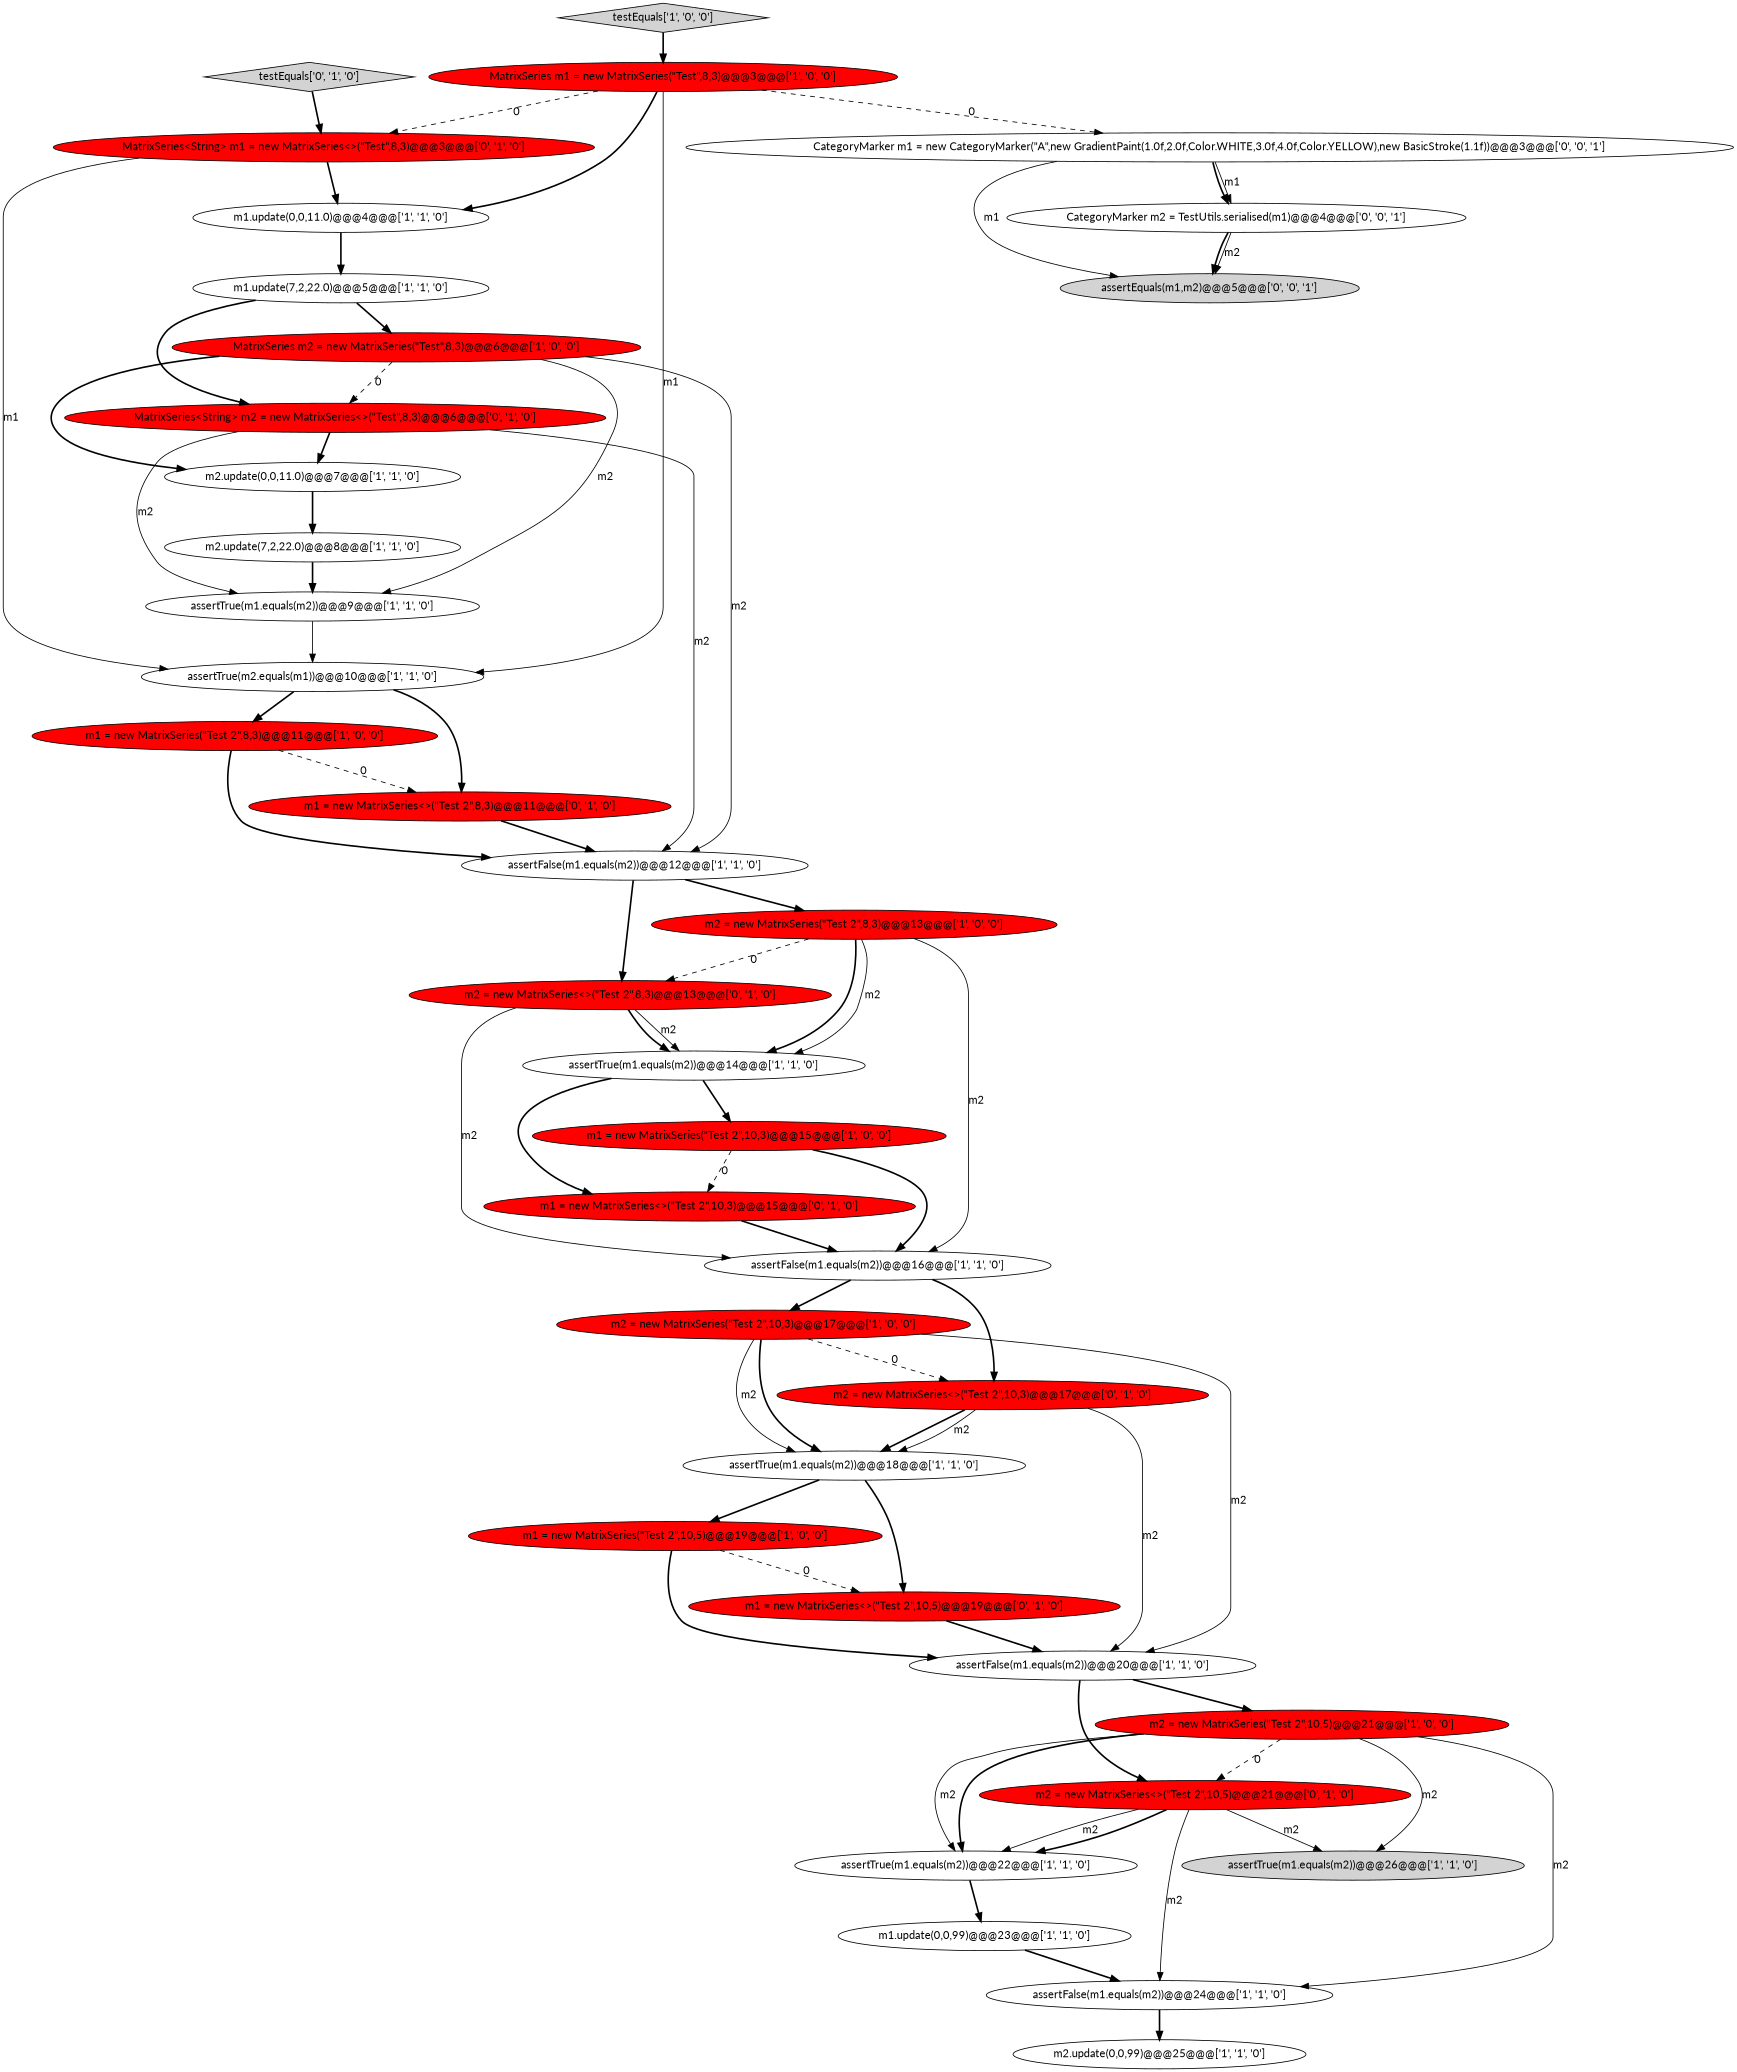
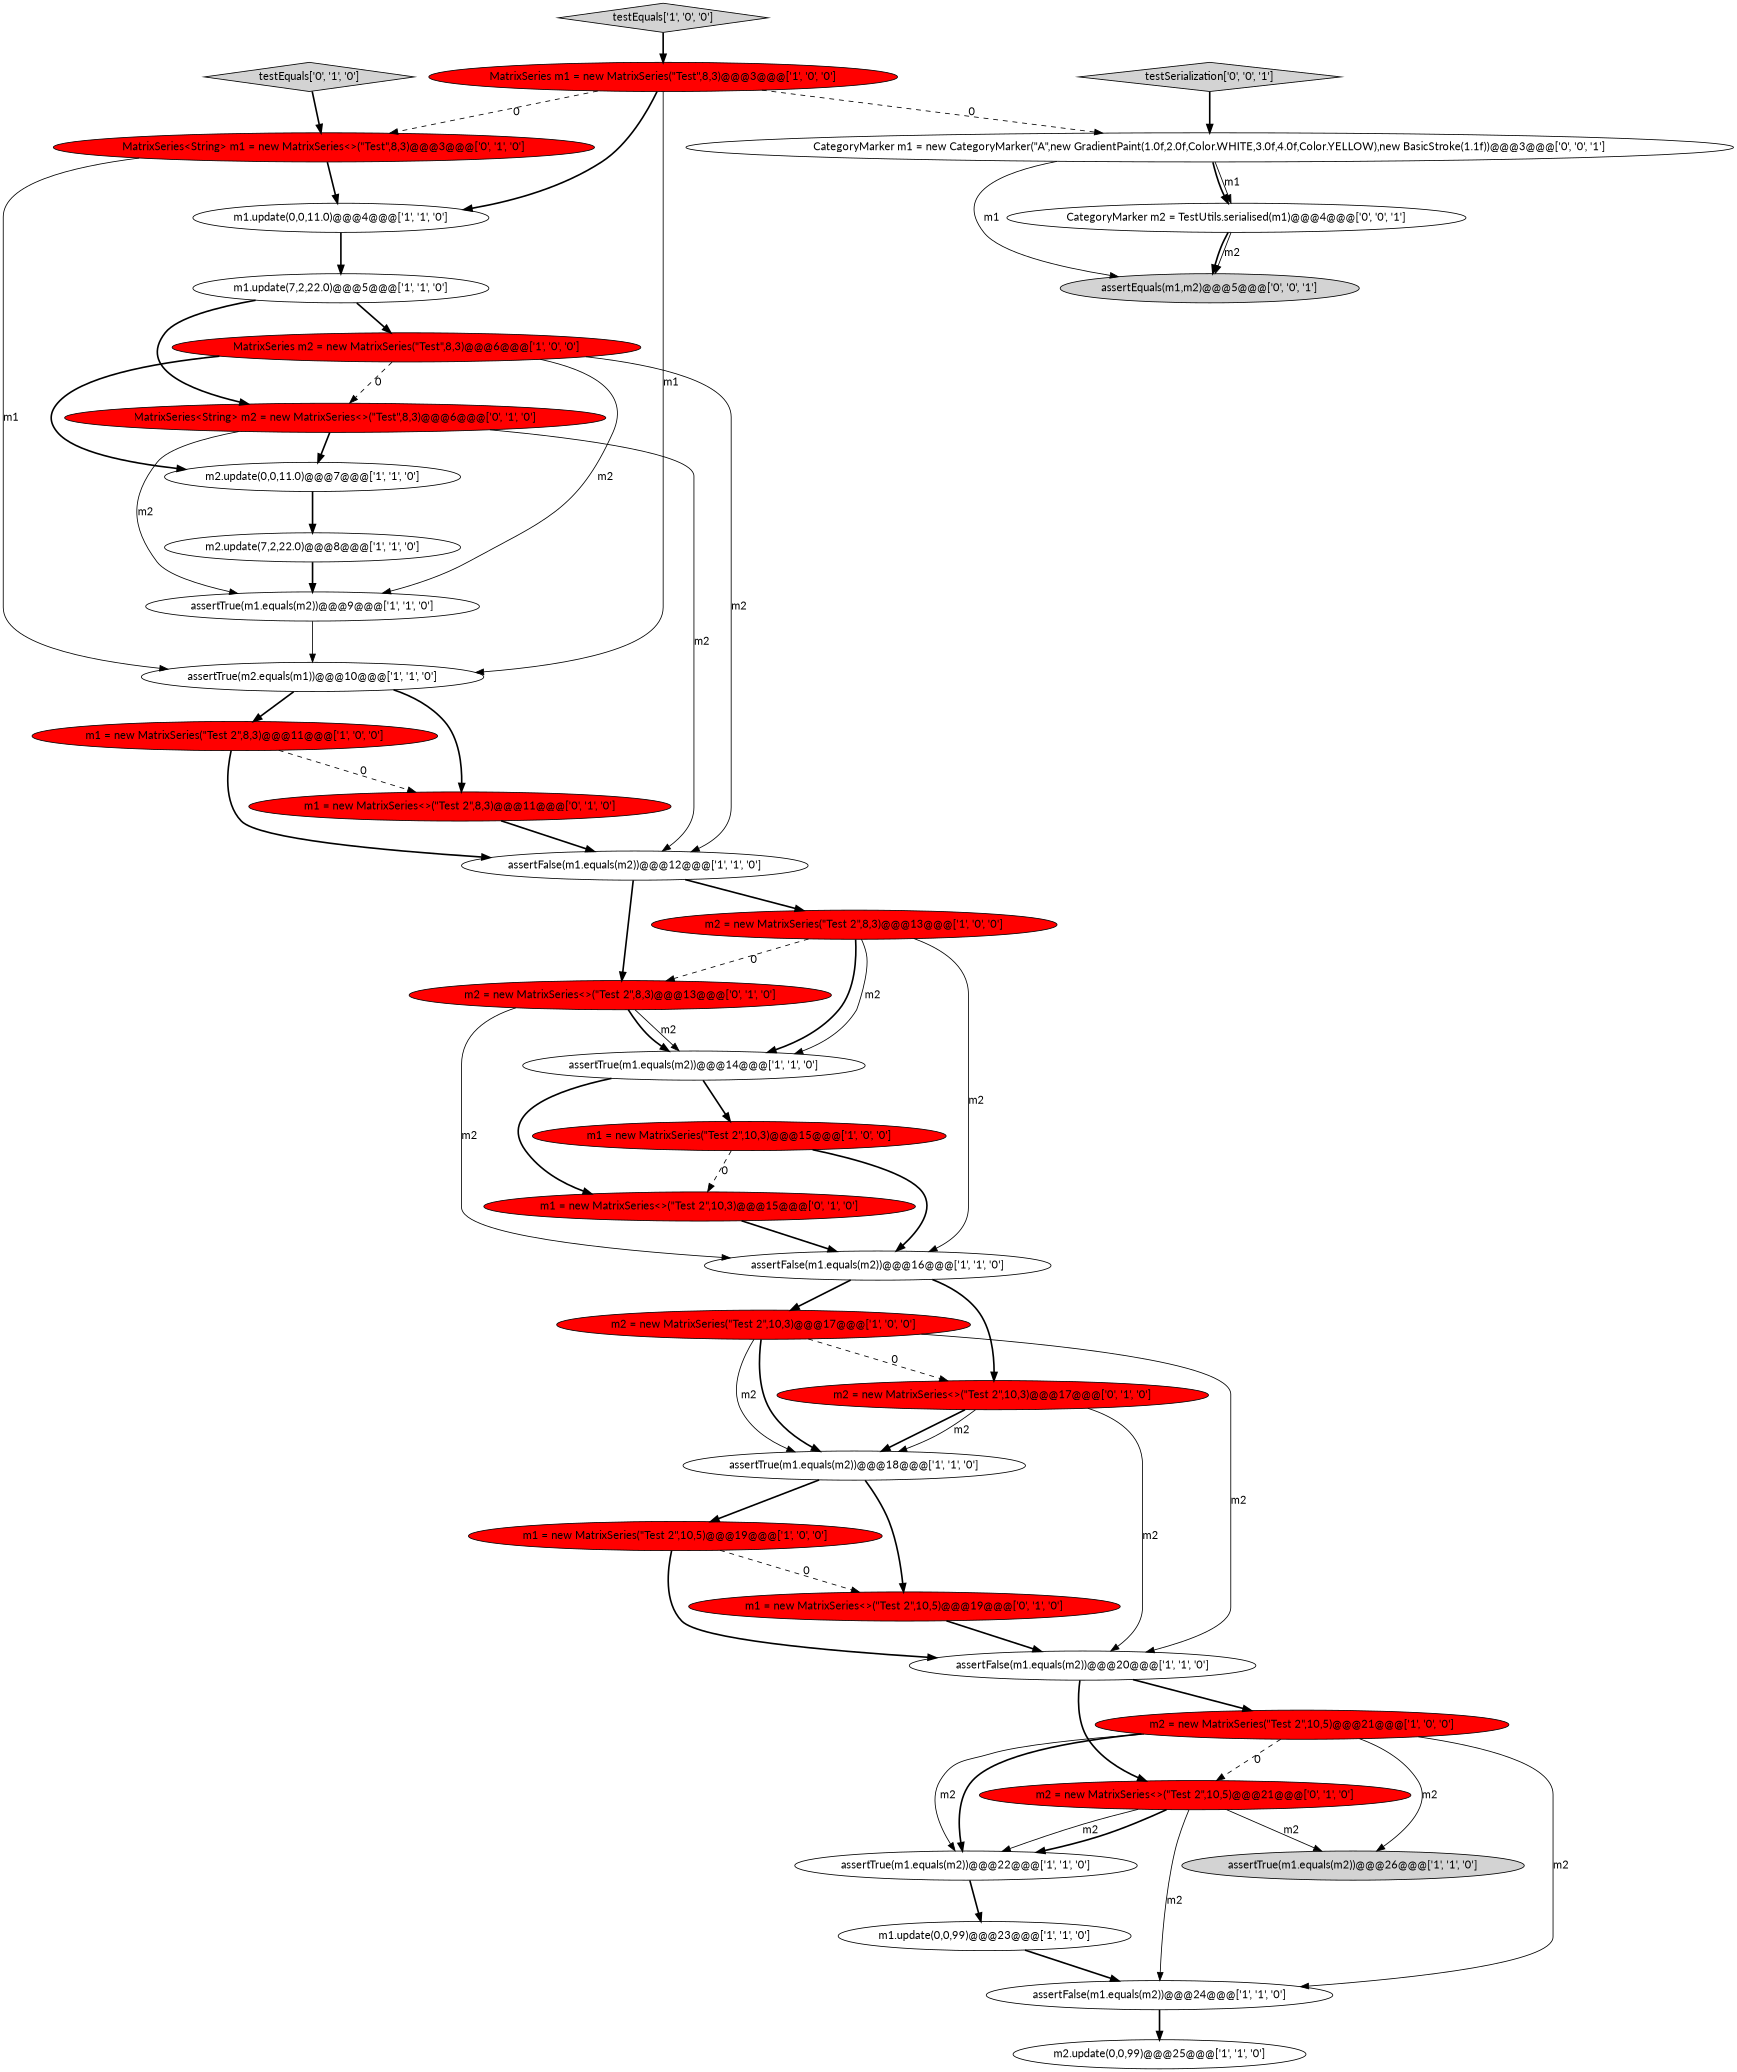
none -> (1210, 77)
